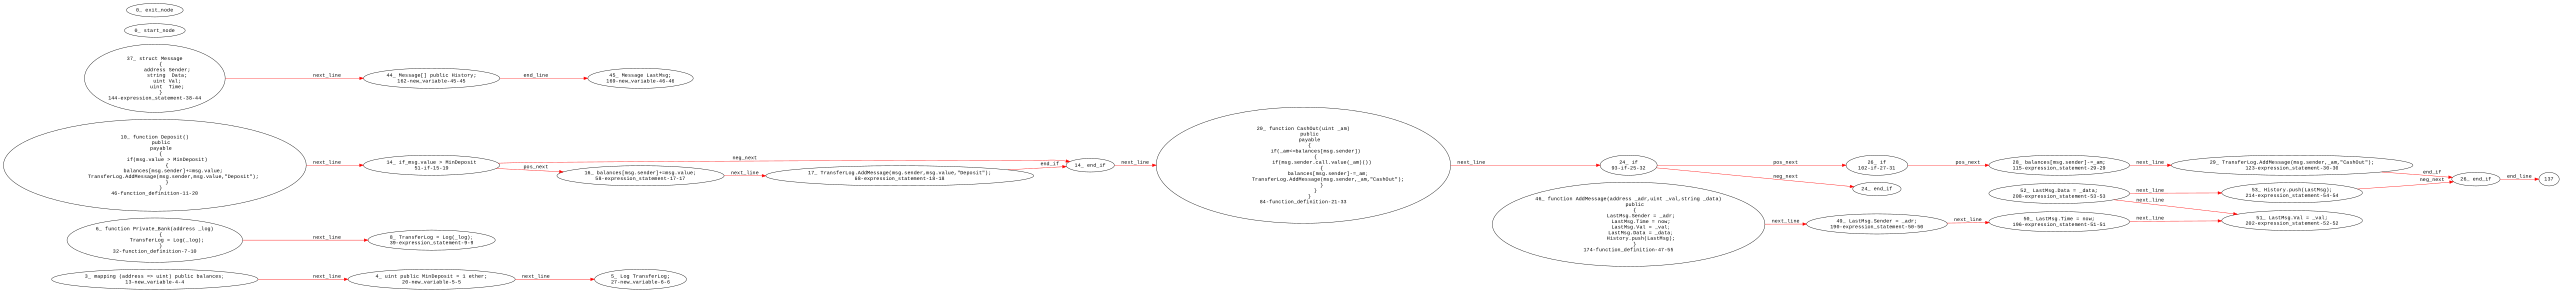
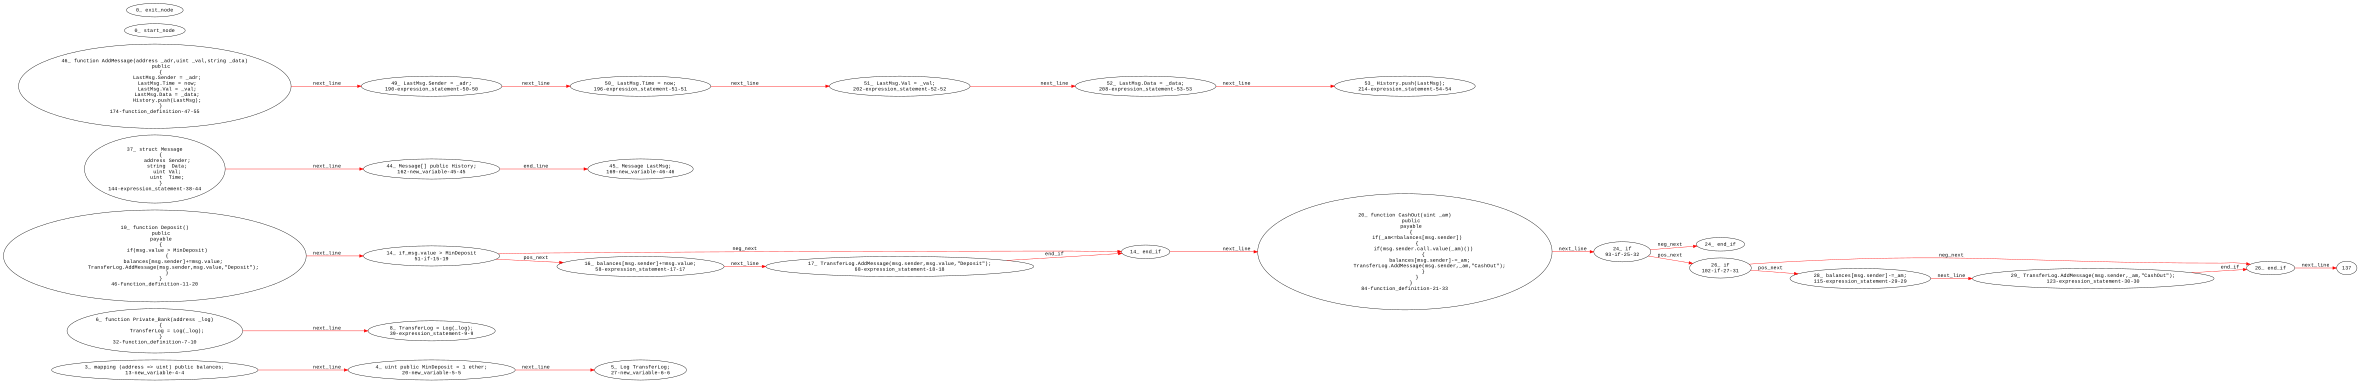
(2520, 176) -> (2316, 265)
(2404, 186) -> (1998, 259)
(2174, 207) -> (1021, 86)
